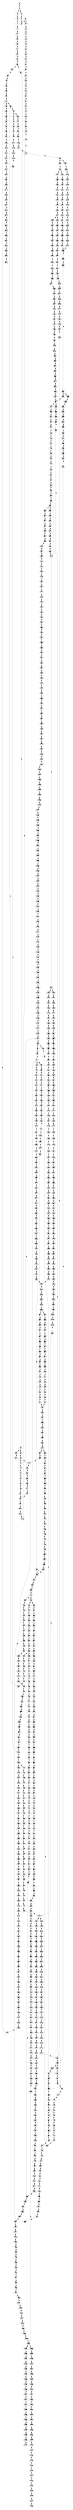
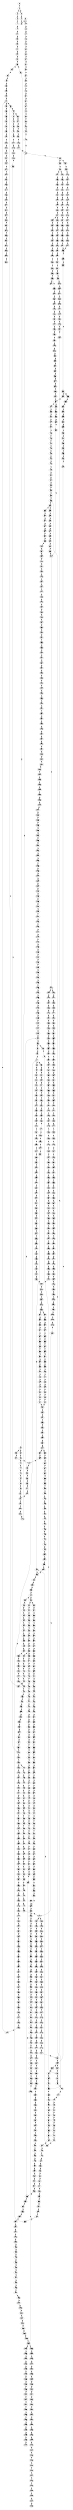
(52, 286) -> (54, 283)
(40, 767) -> (40, 767)
(32, 1898) -> (34, 1901)
